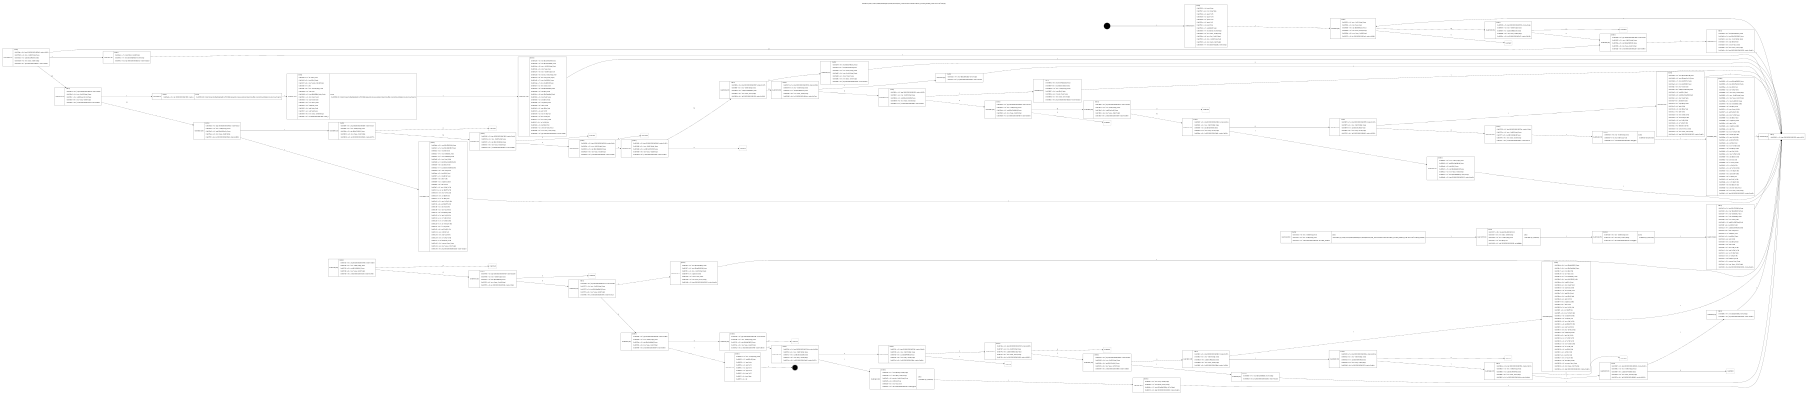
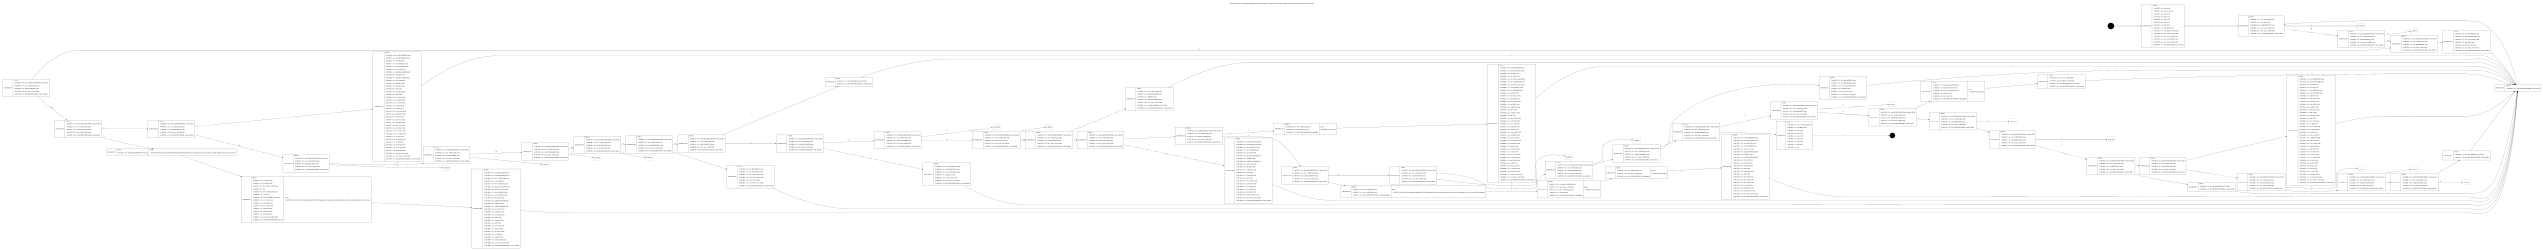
(127, 57) -> none
none -> (1305, 175)
